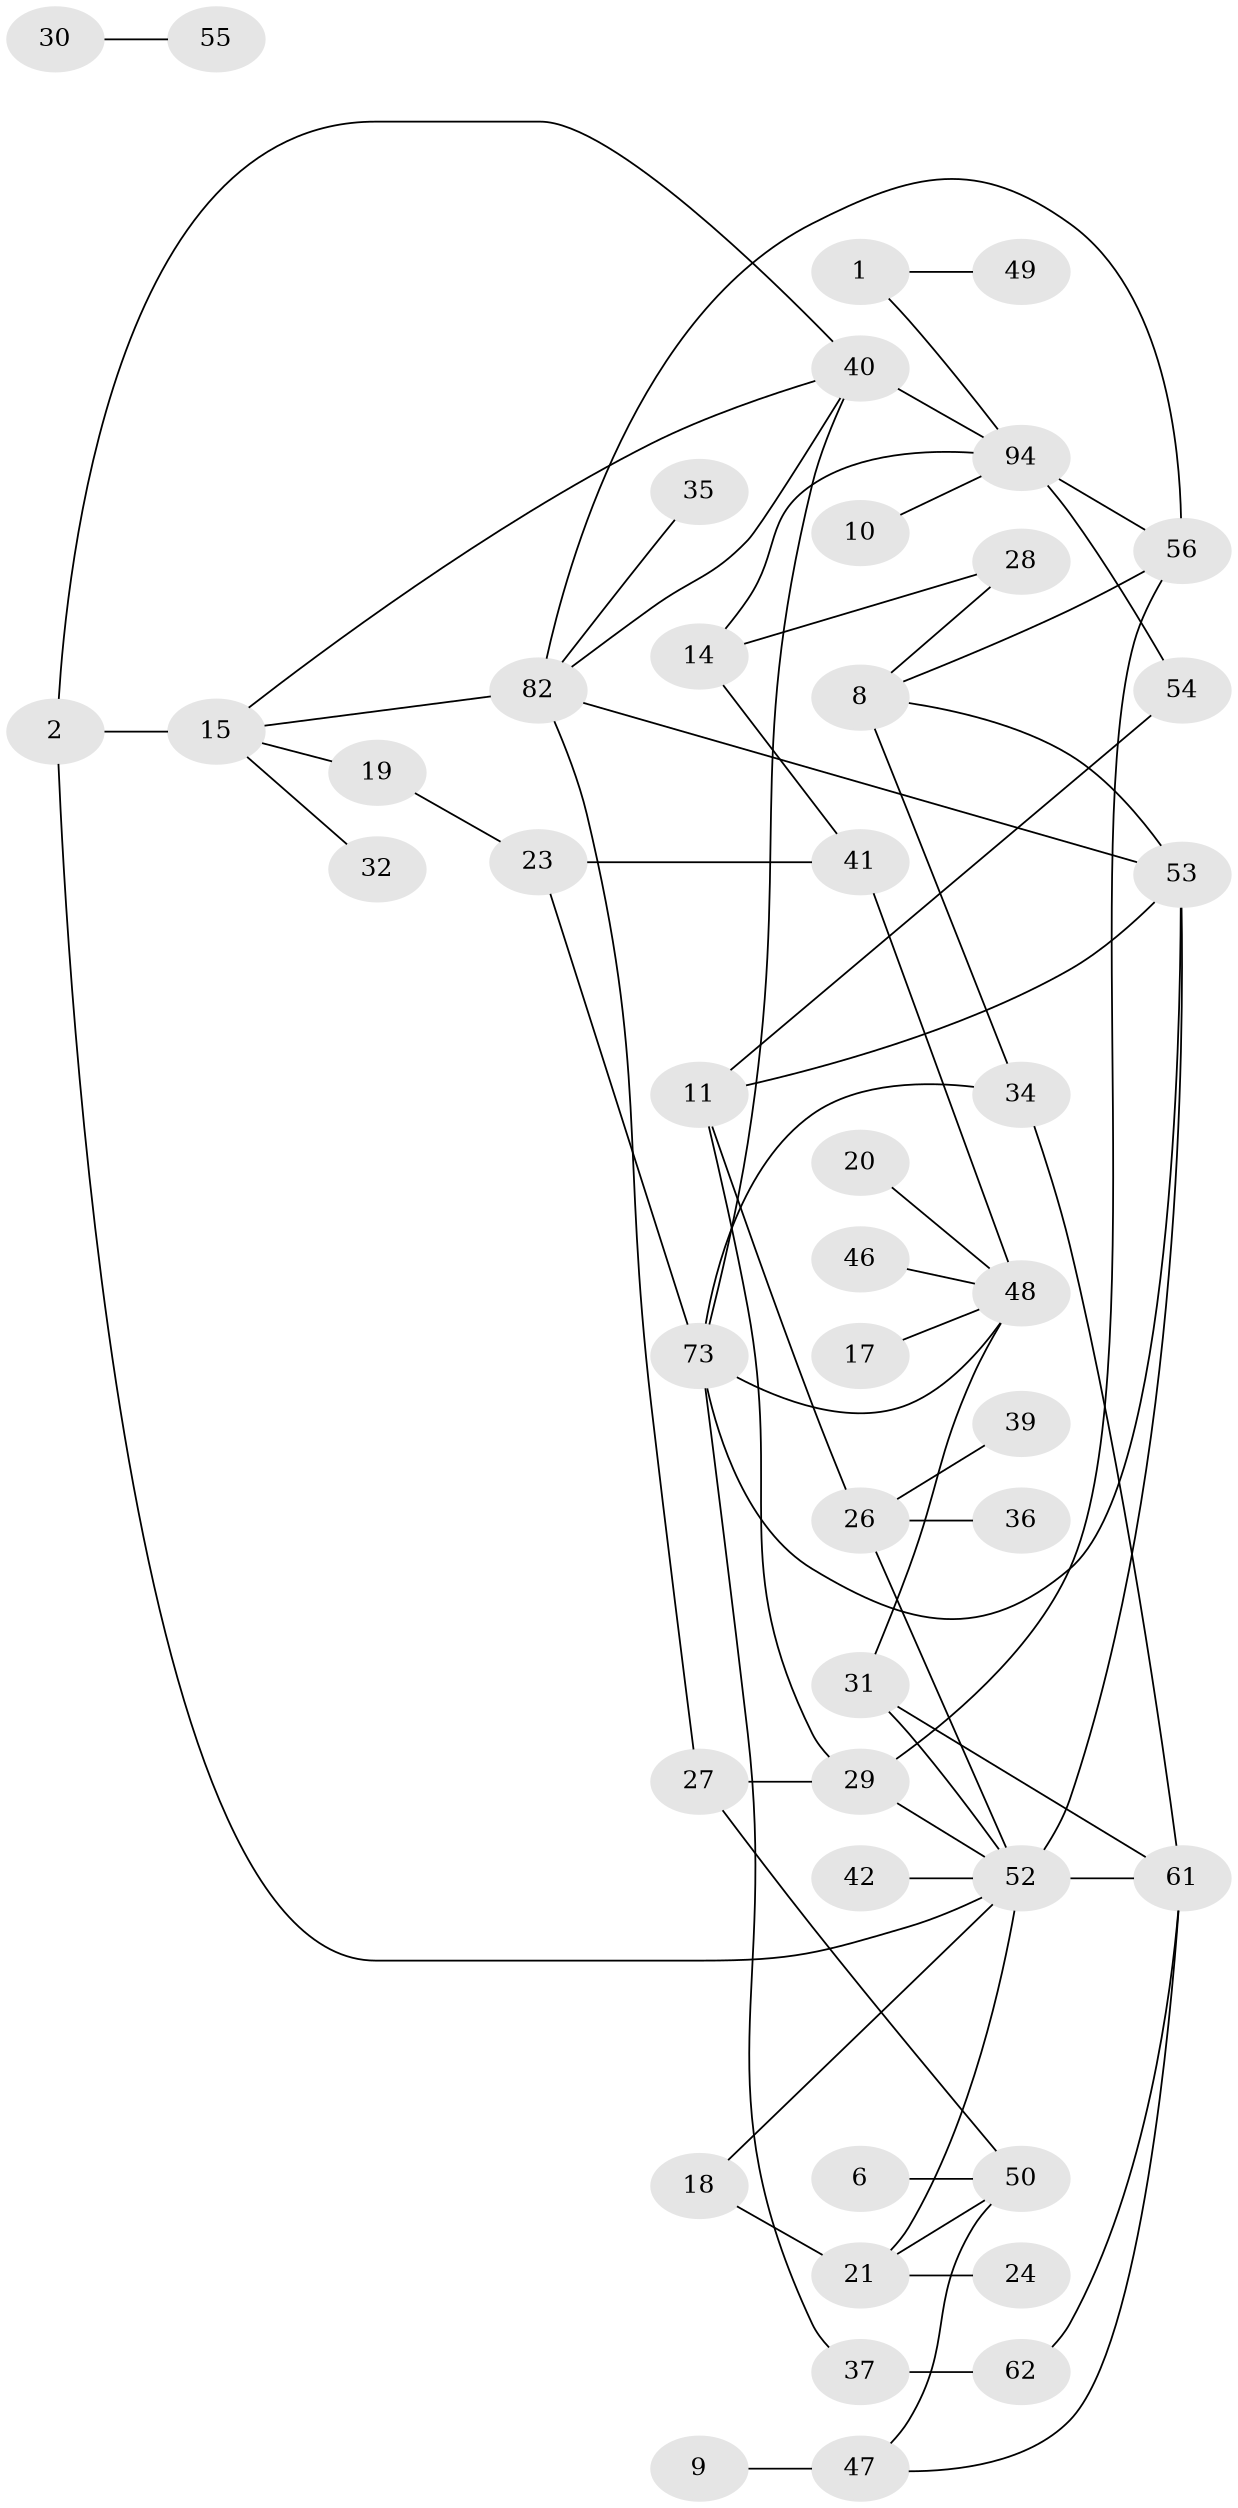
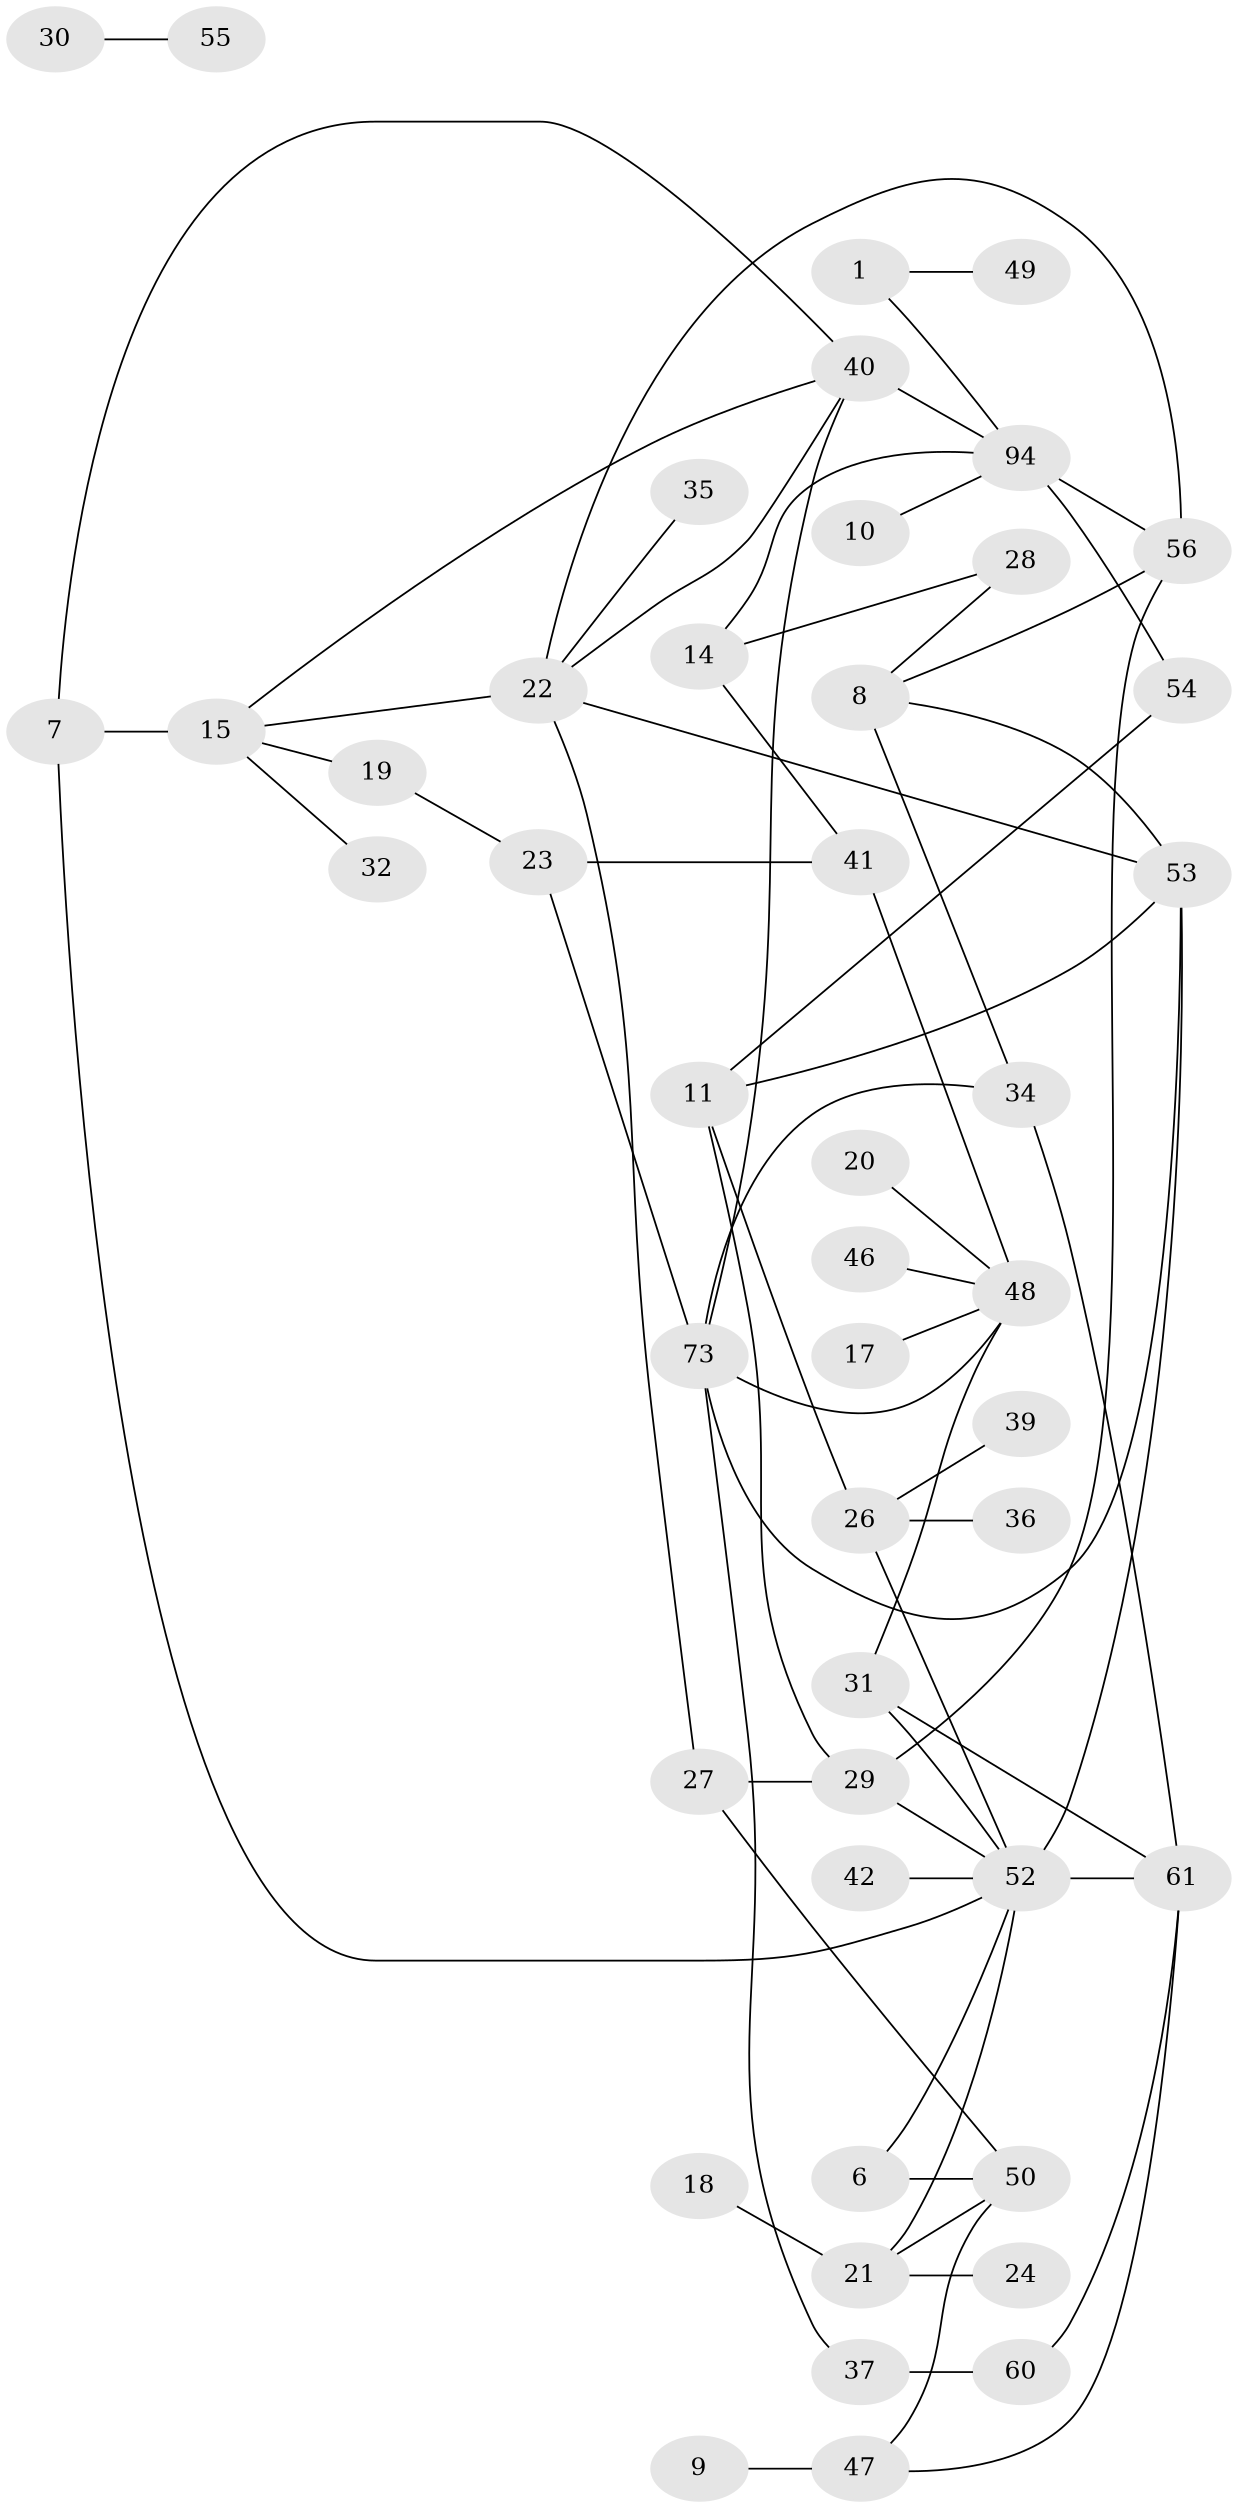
(538, 691) -> (538, 691)
(55, 732) -> (55, 732)
(861, 2032) -> (956, 2035)
(1021, 2372) -> (1021, 2372)
